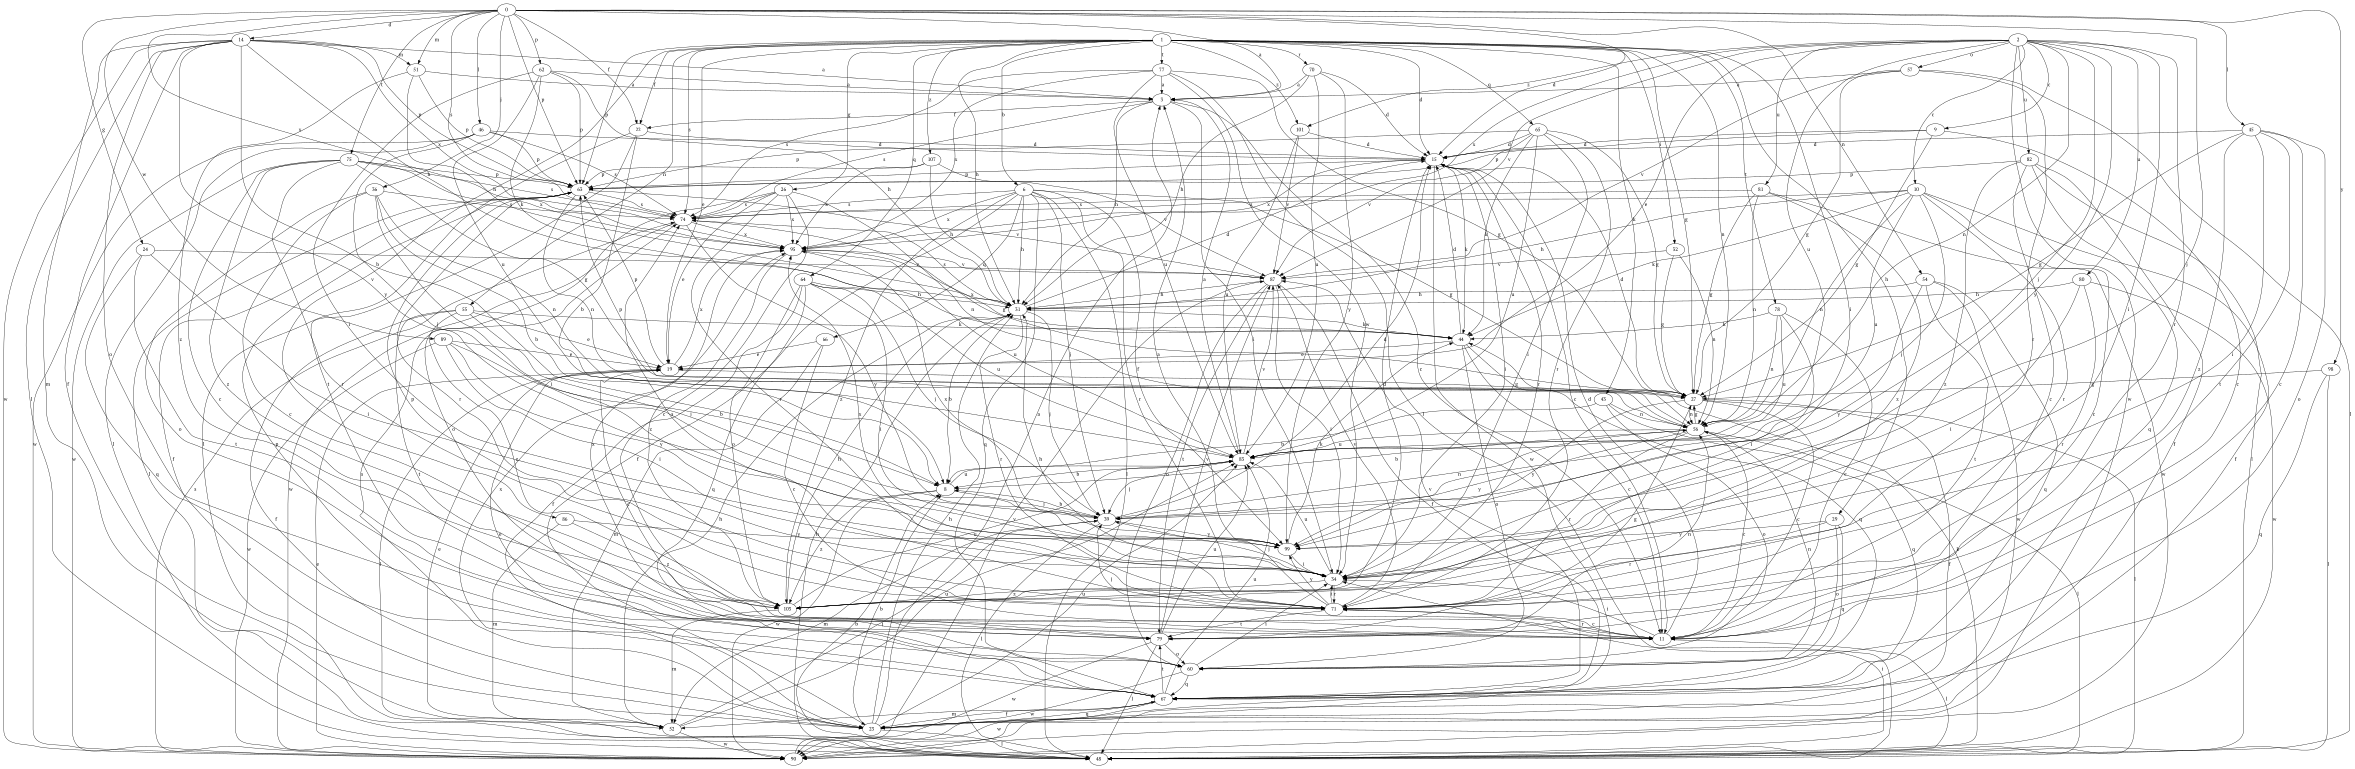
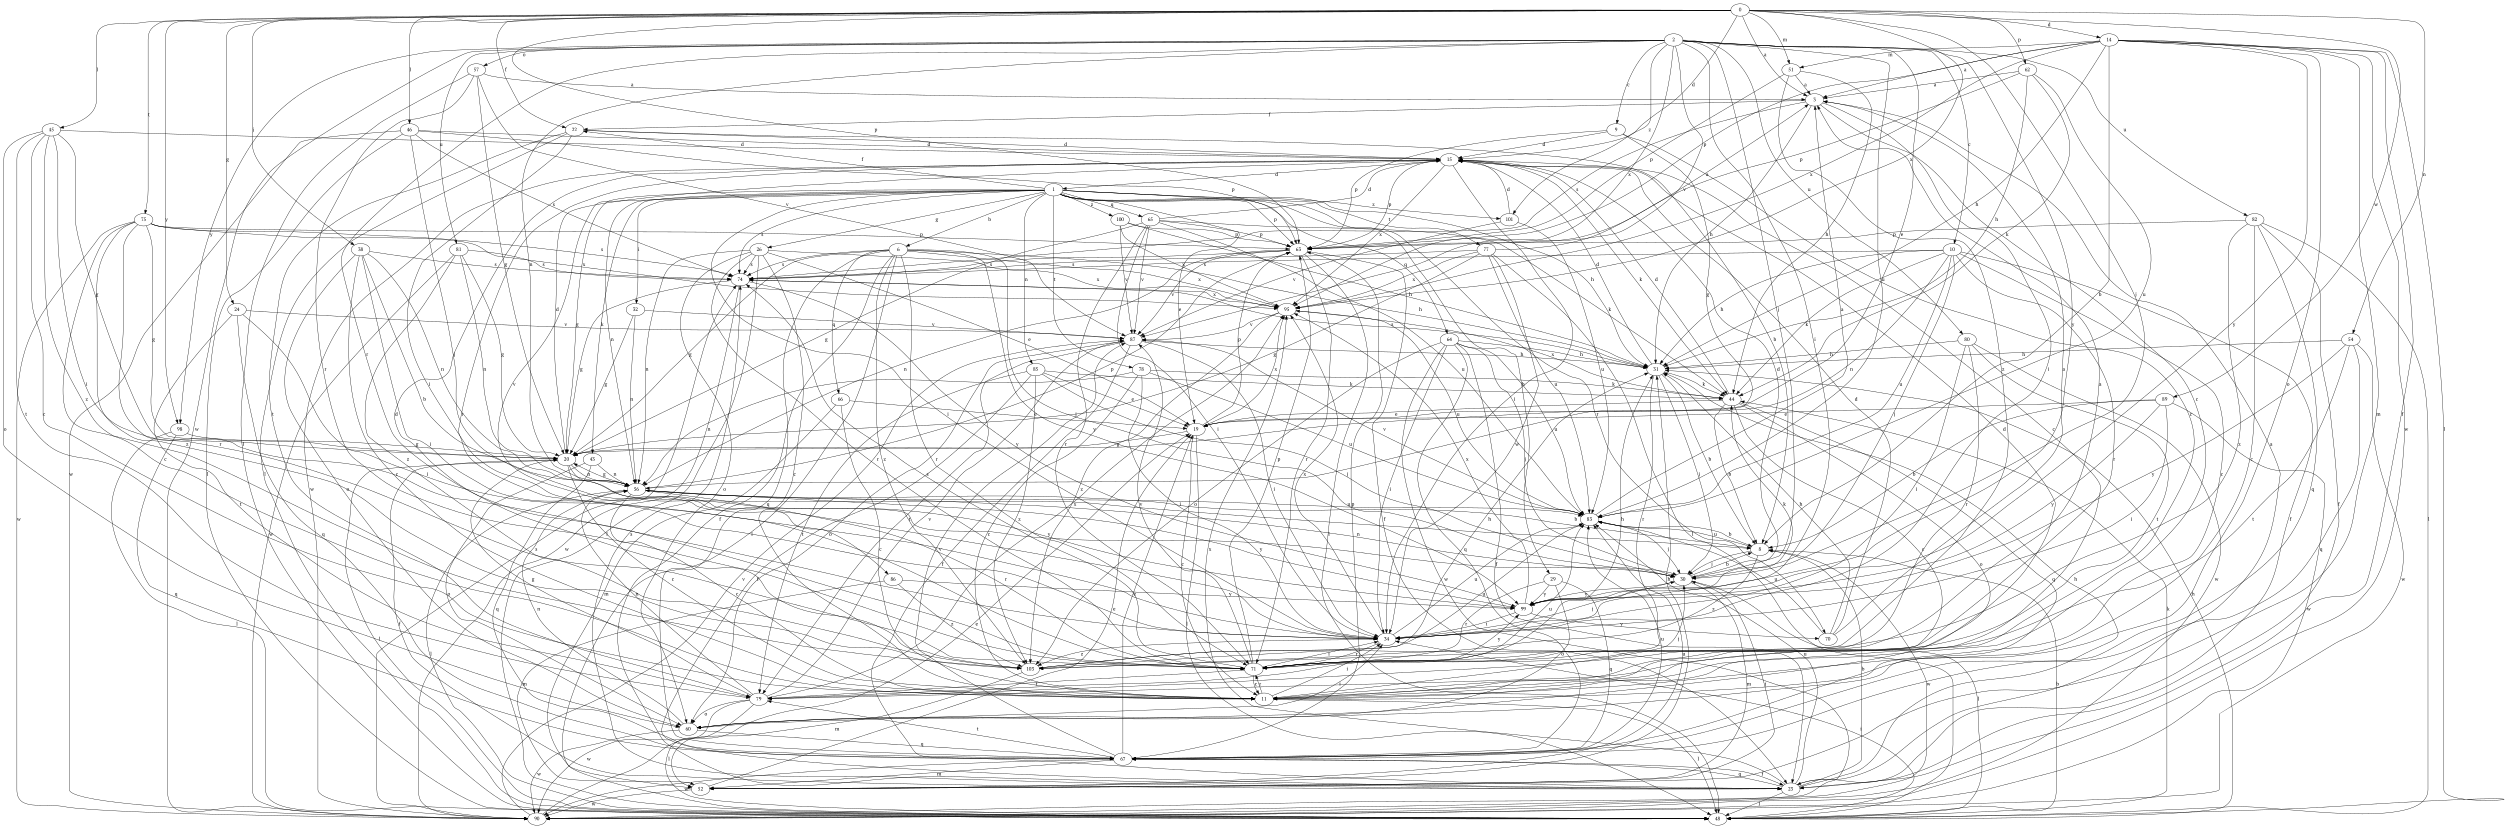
(1340, 48) -> (1253, 175)
none -> (454, 51)
(932, 160) -> (1120, 220)
(482, 165) -> none
(375, 190) -> (361, 250)
(662, 240) -> (1840, 212)
(1348, 307) -> (1672, 631)
(465, 310) -> (1036, 370)
(1138, 370) -> (1094, 430)
(1694, 400) -> (567, 459)
(1272, 443) -> (1724, 469)
(556, 461) -> (756, 512)
(1107, 519) -> (1683, 579)
none -> (1630, 657)
none -> (1574, 801)
none -> (701, 807)
